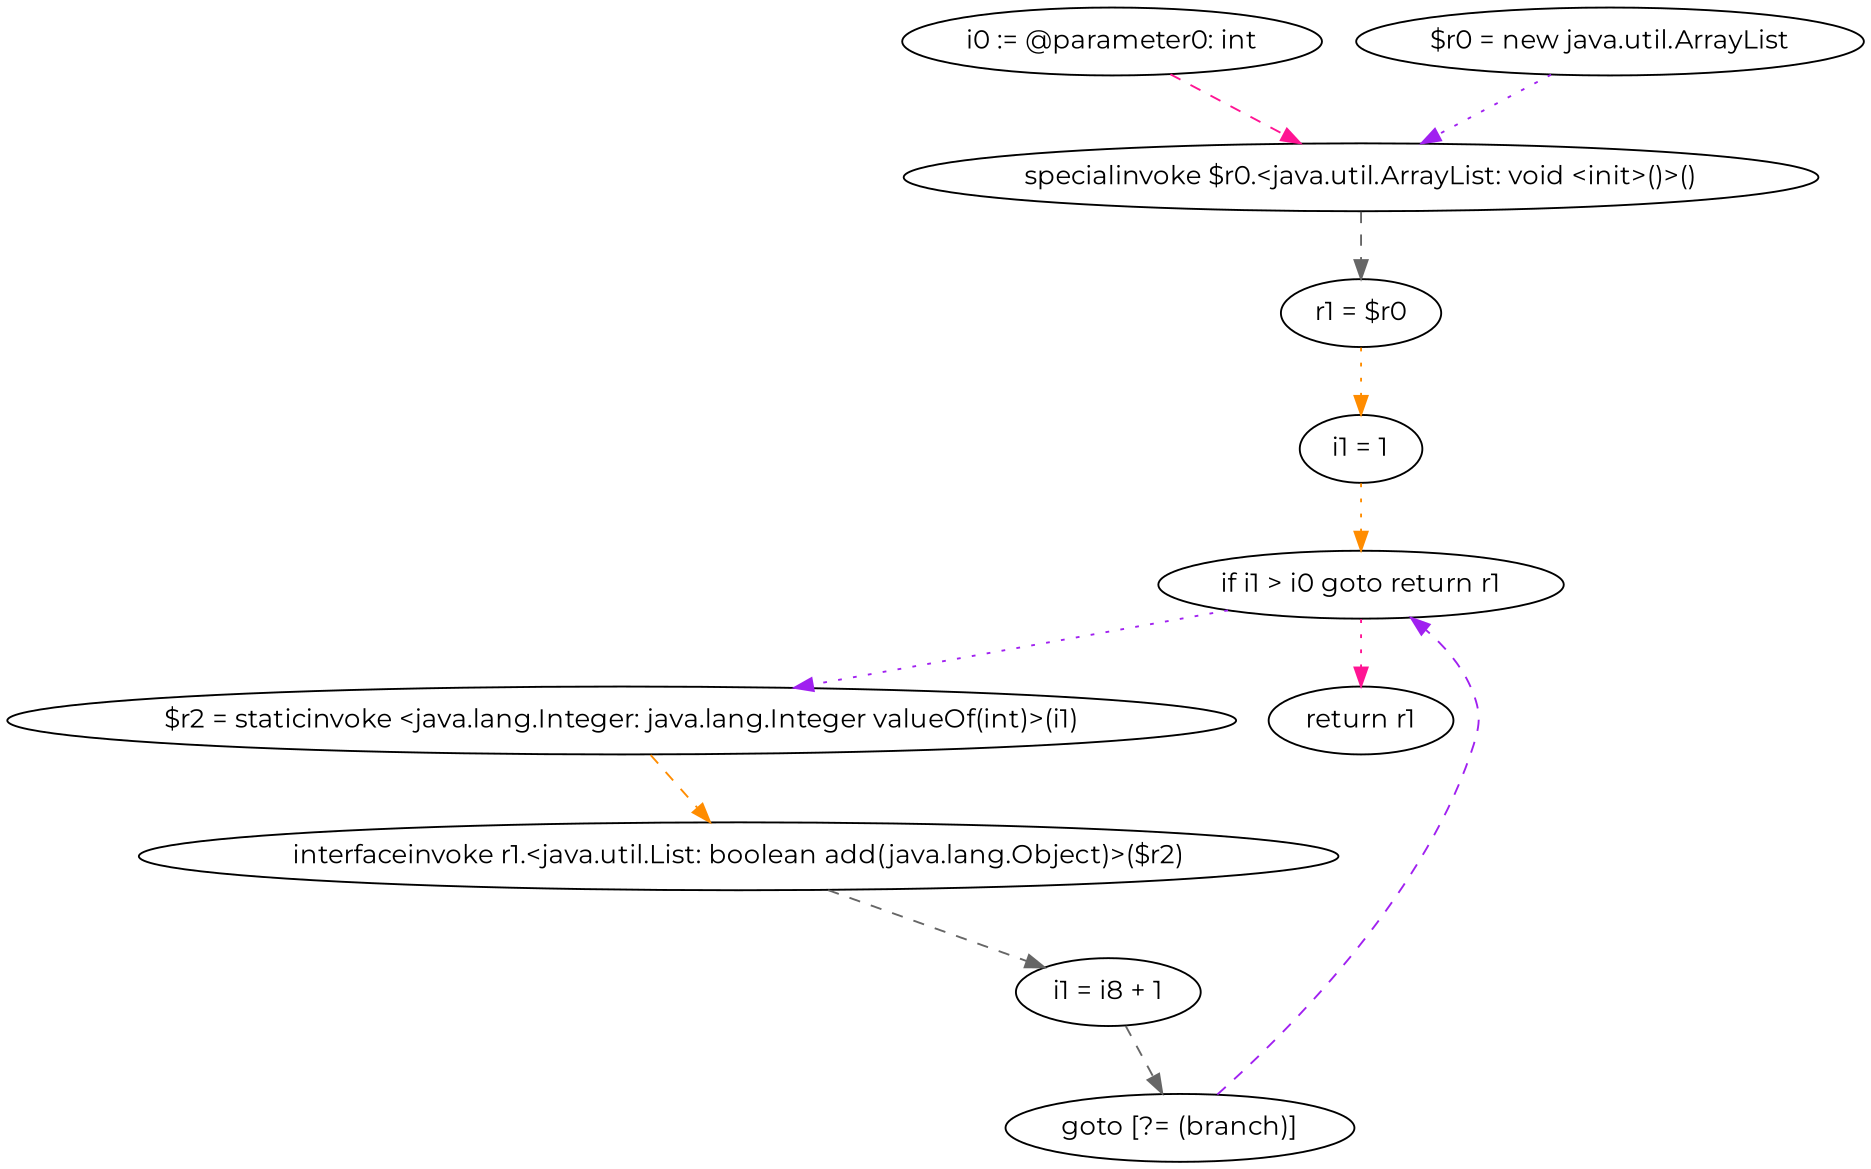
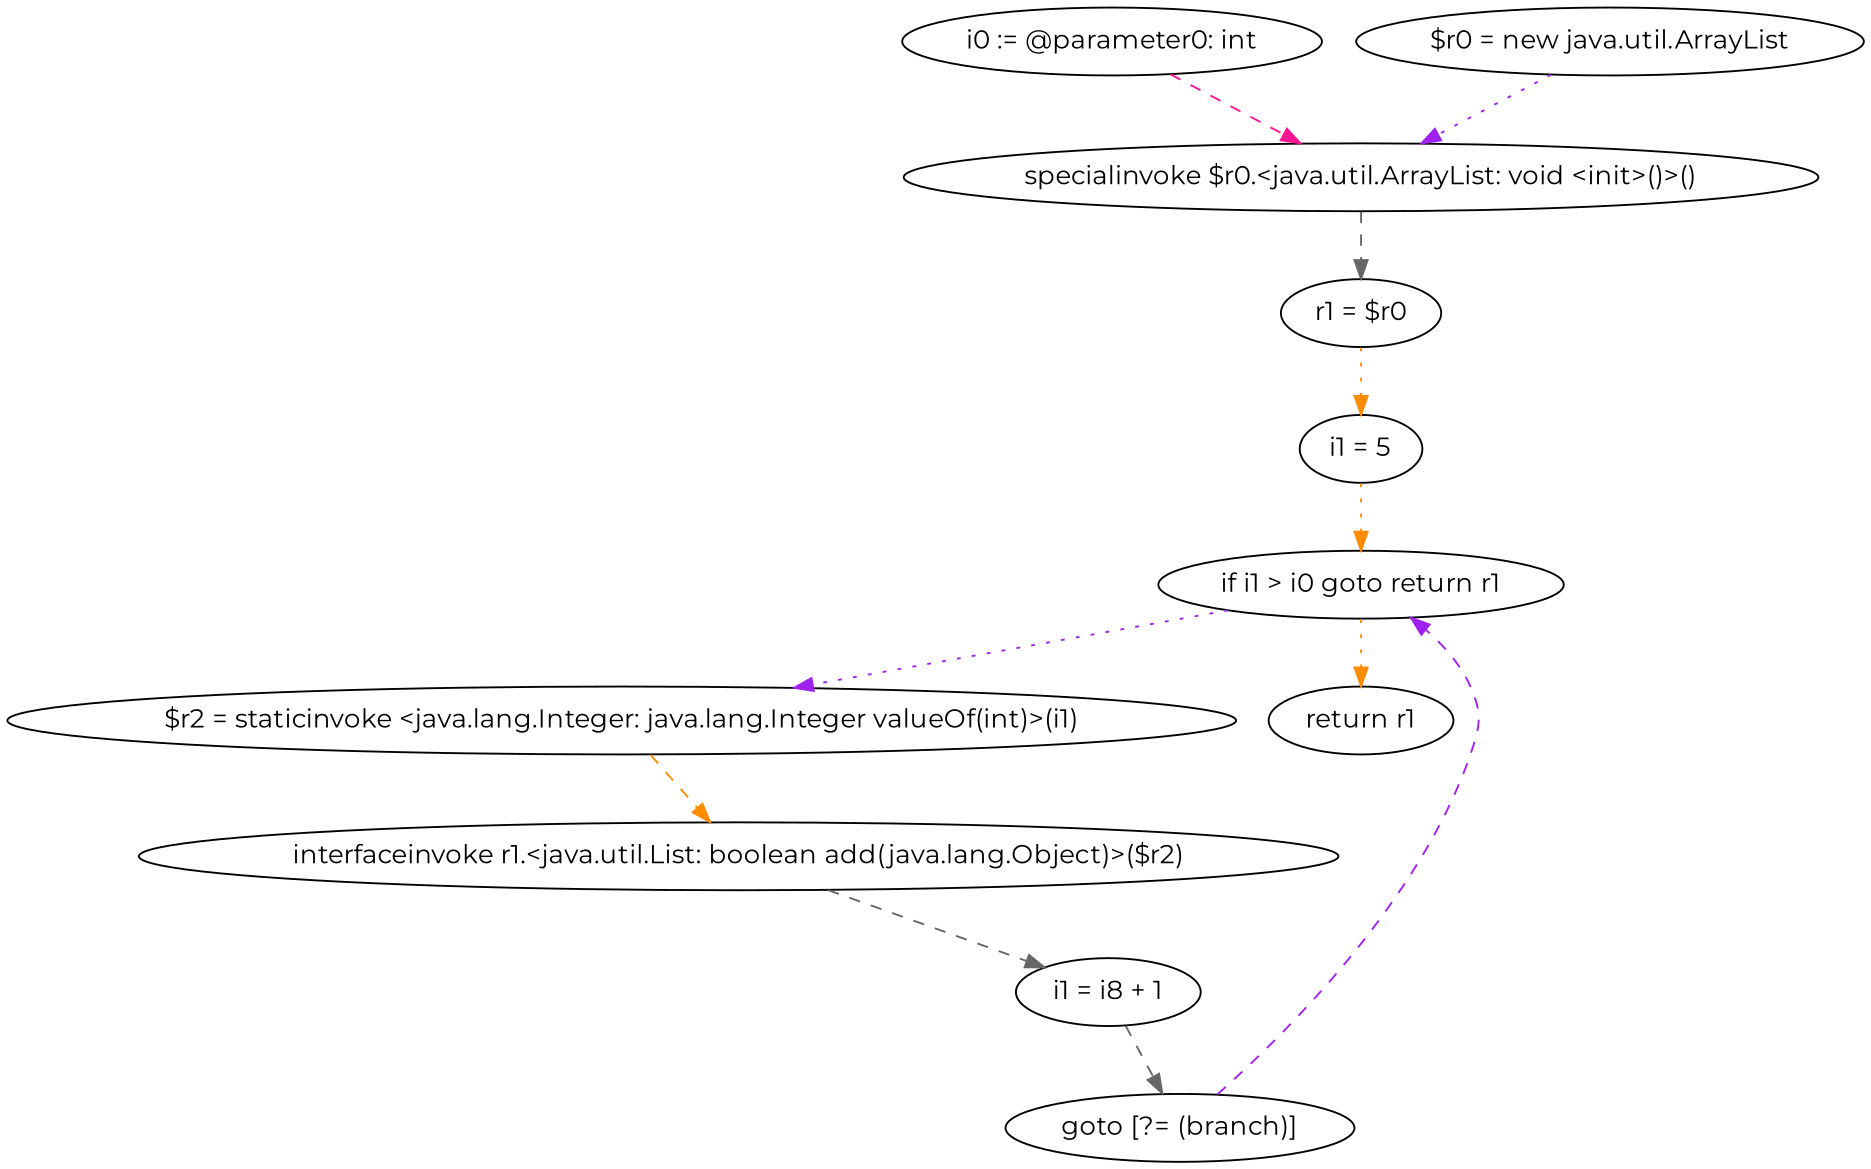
(1361, 449) -> (1361, 449)
(1361, 643) -> (1361, 643)
